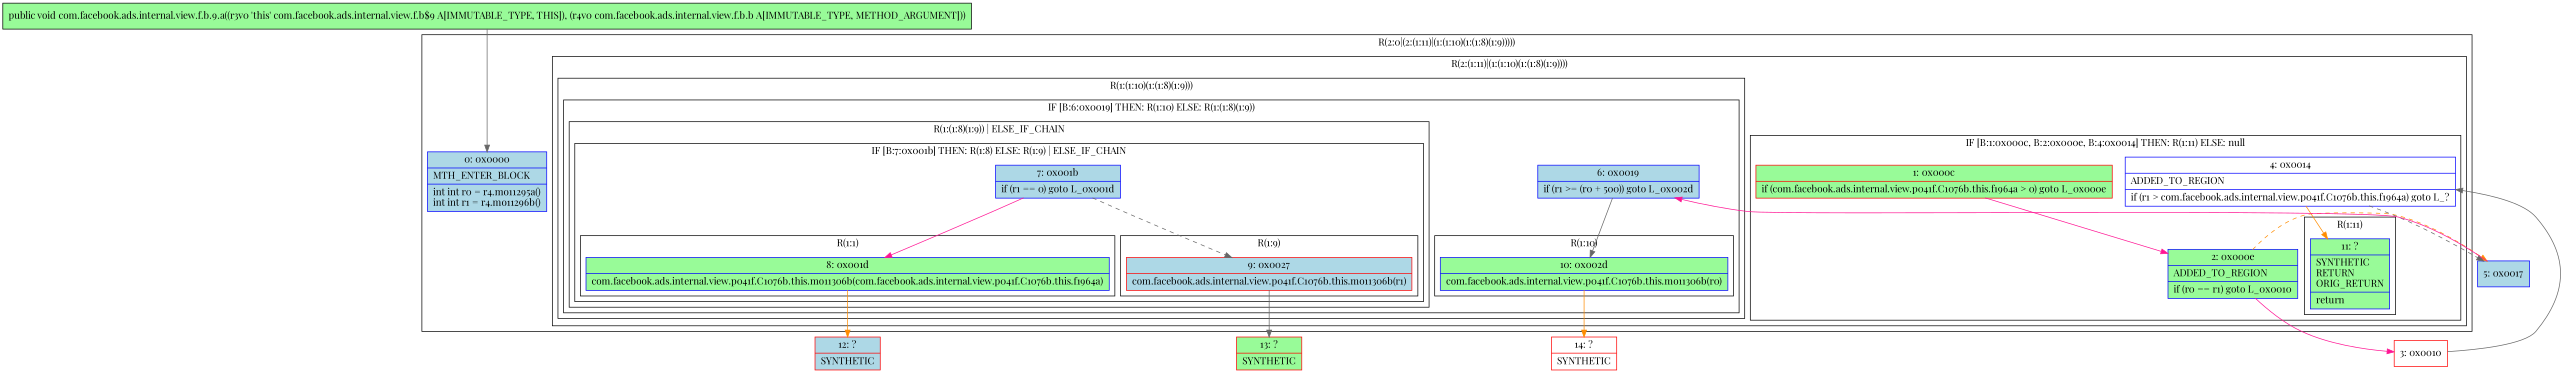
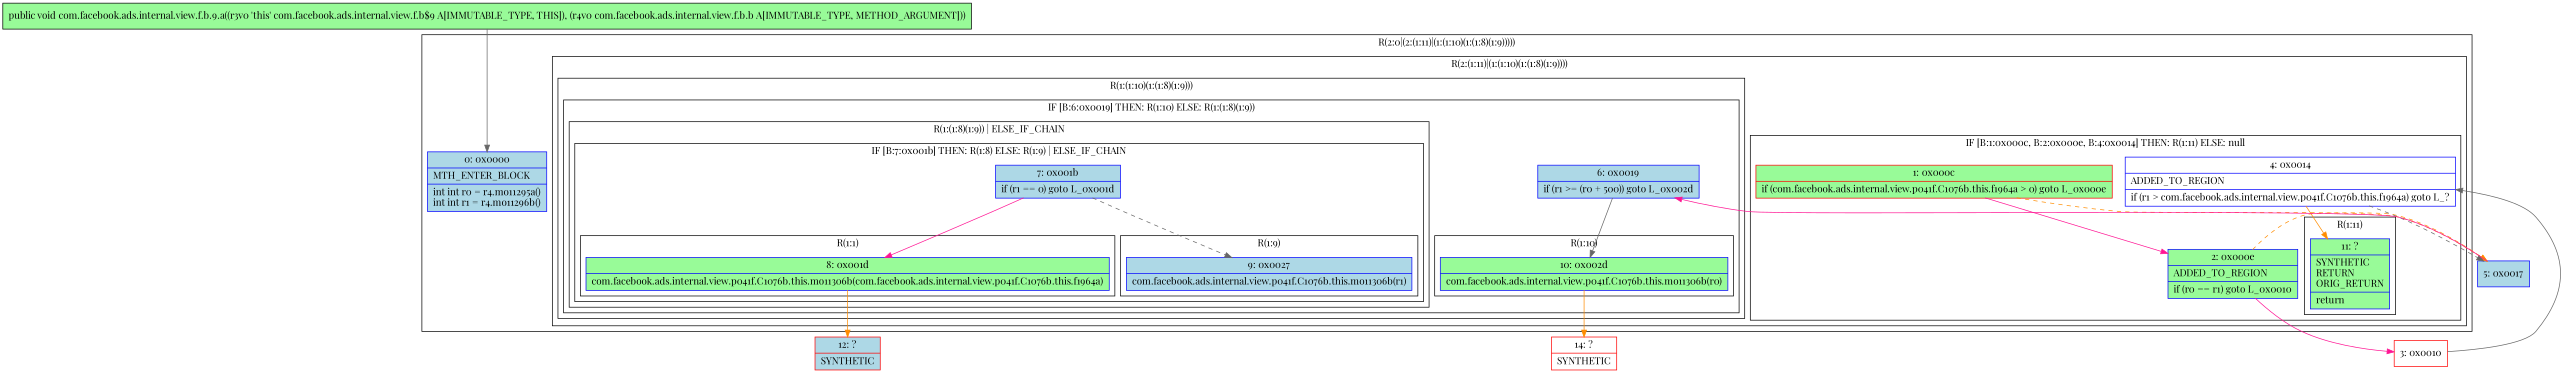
none -> (2253, 212)
(1269, 274) -> (1269, 274)
(1269, 354) -> none
